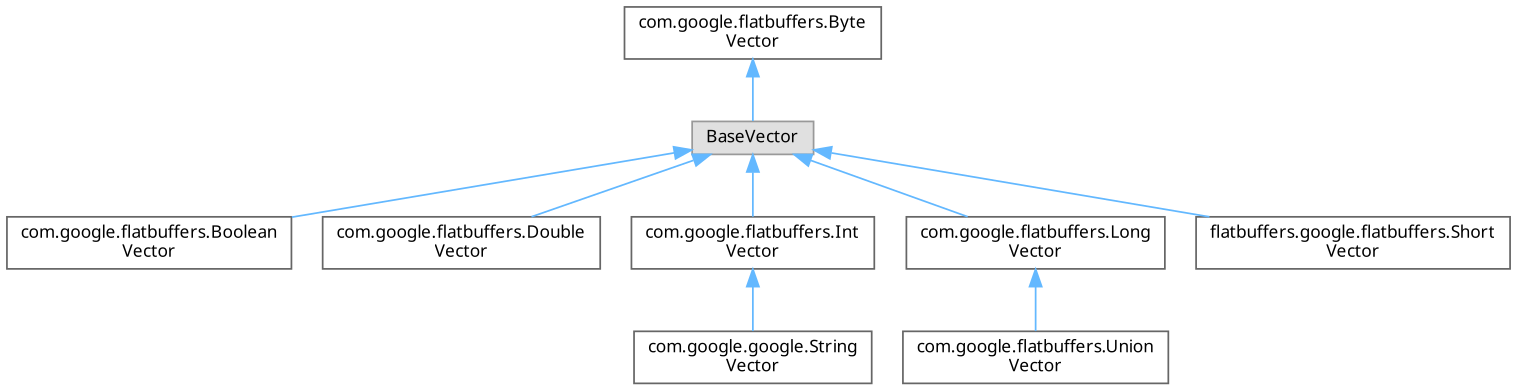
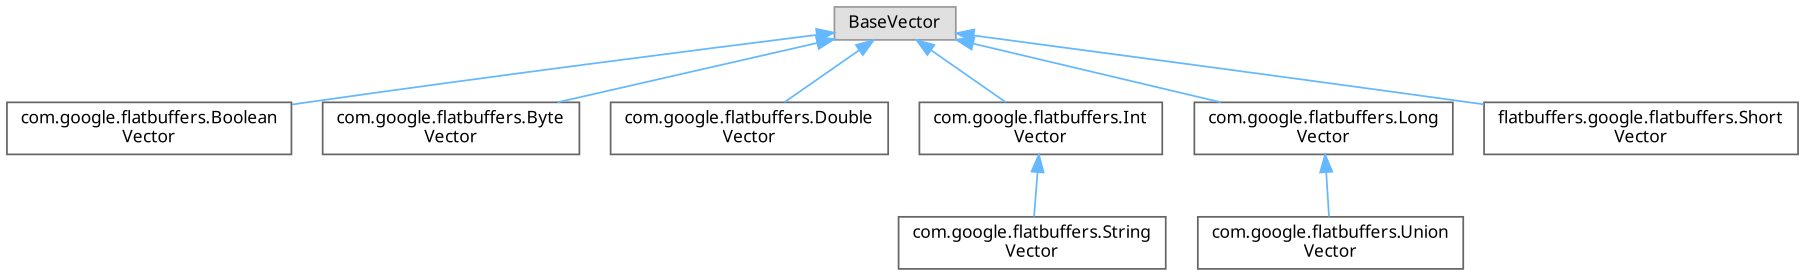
(753, 99) -> (687, 73)
(753, 357) -> (1032, 243)
